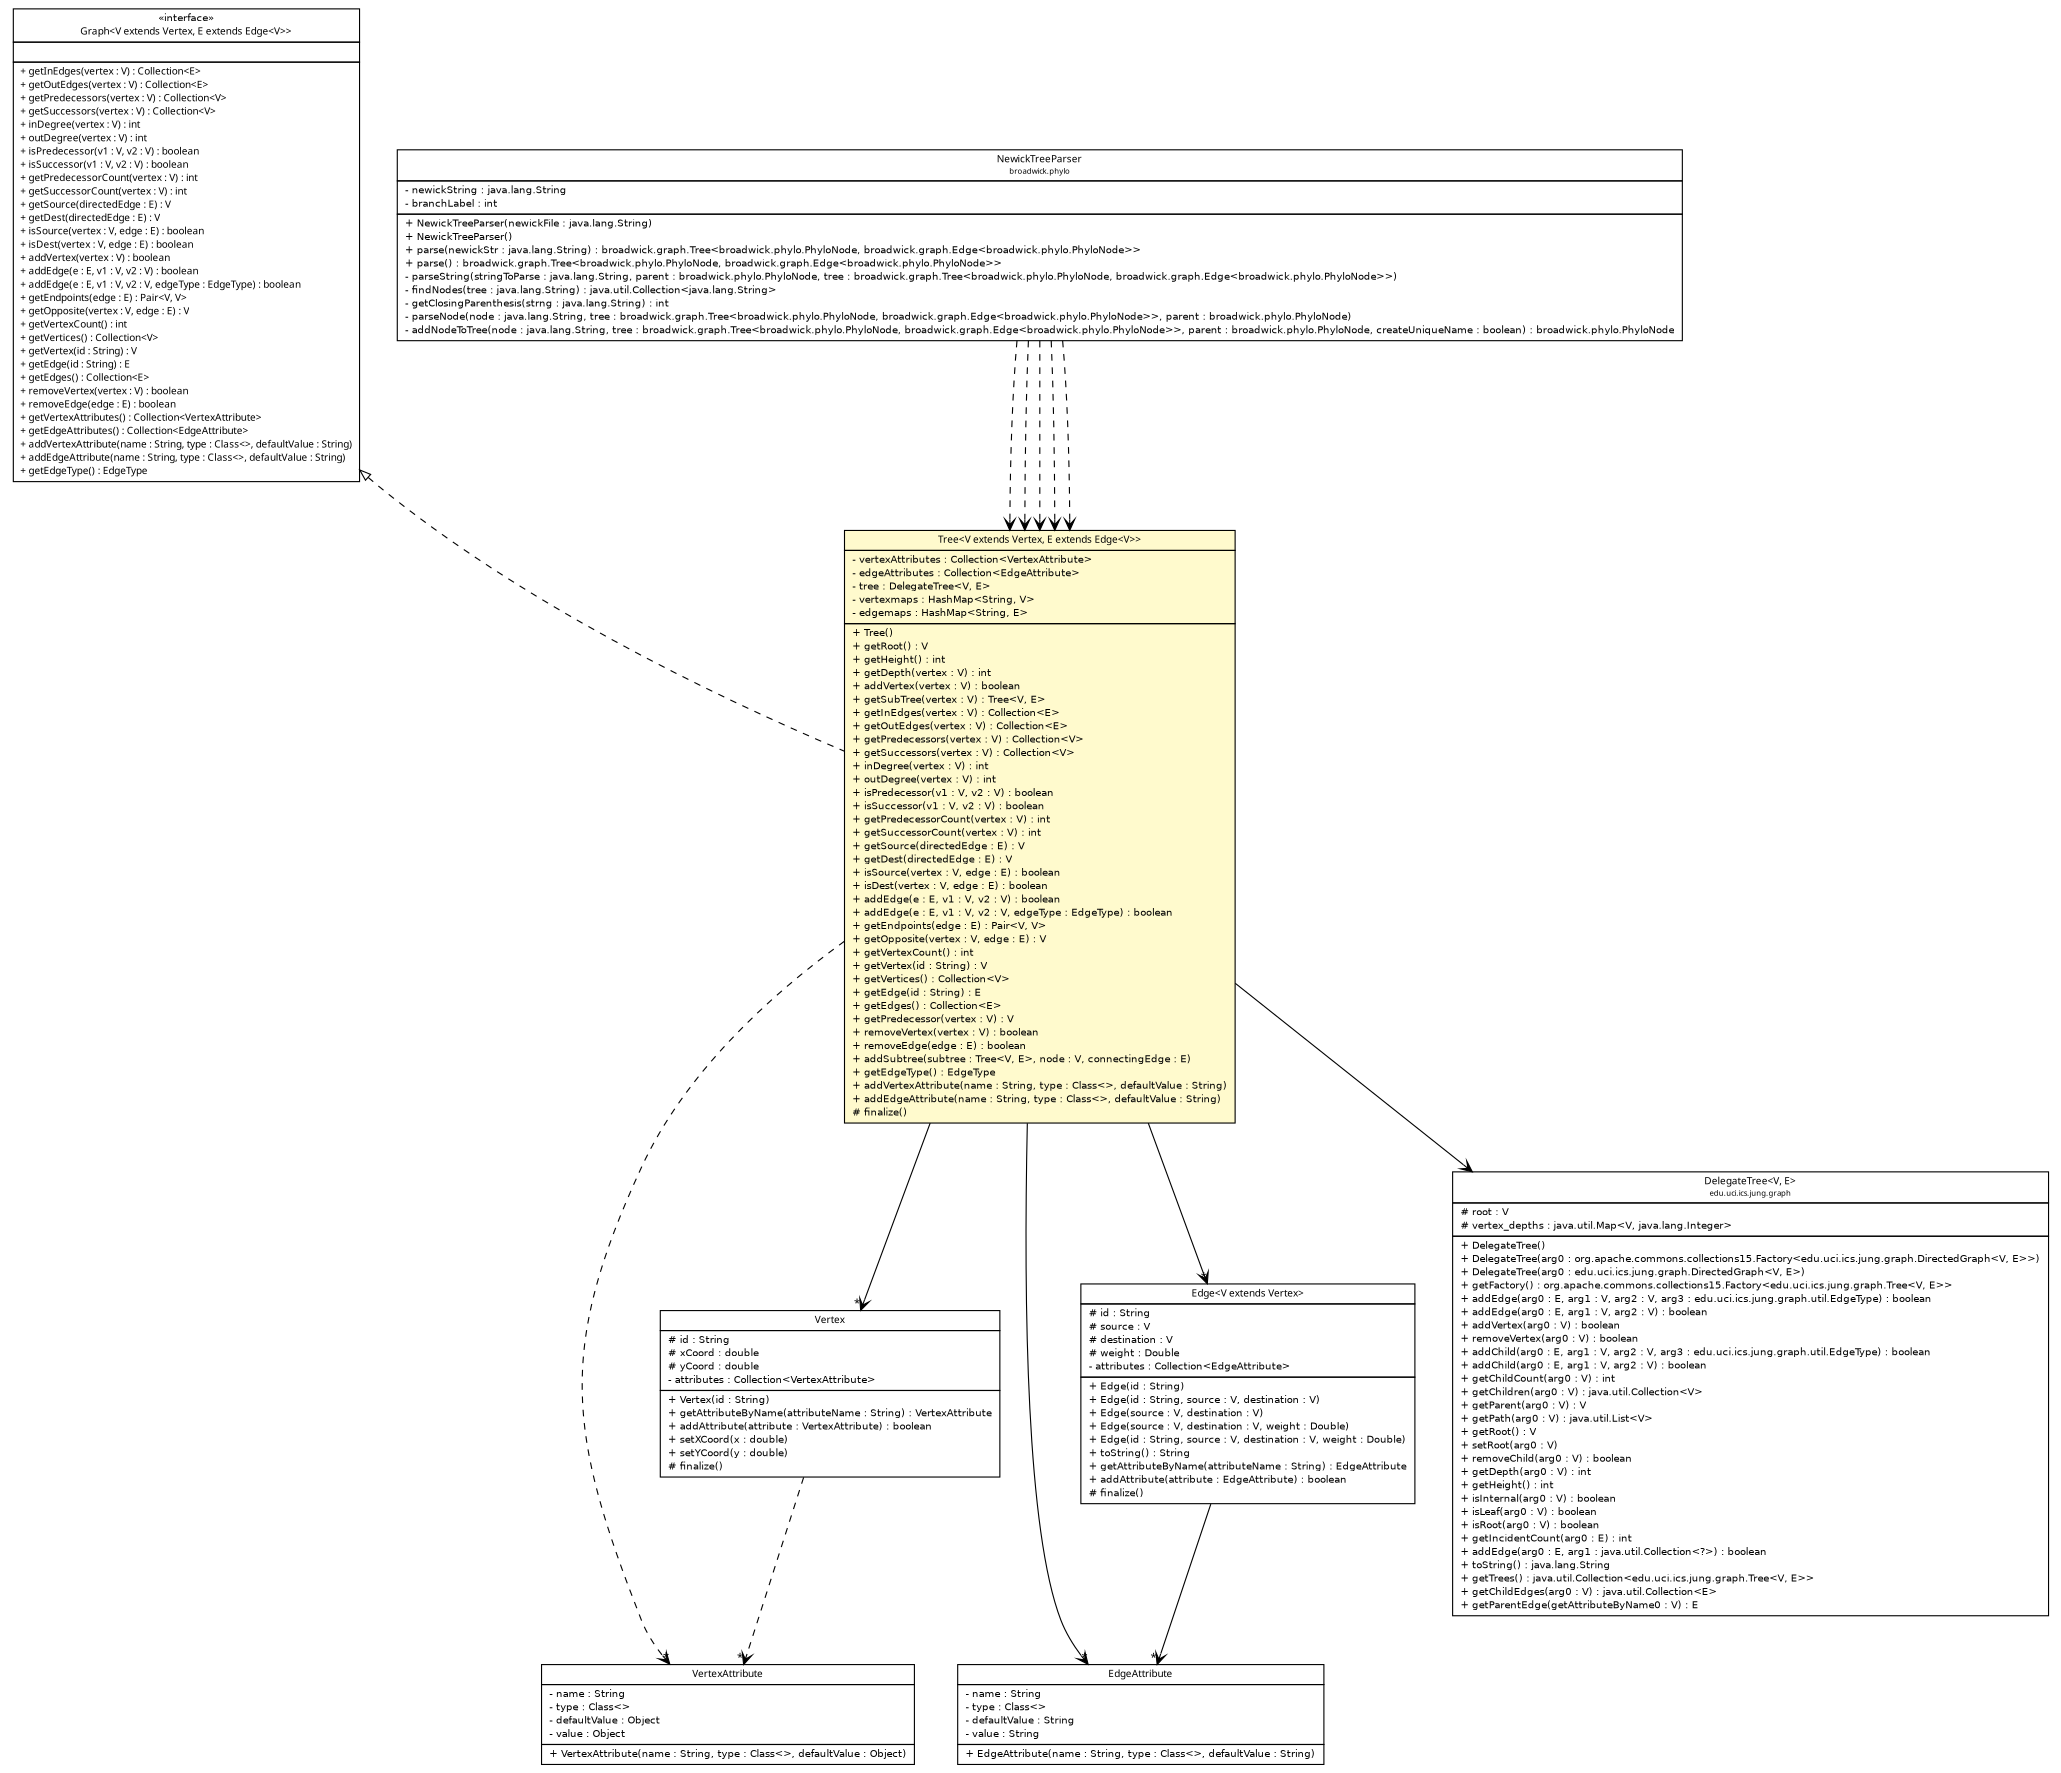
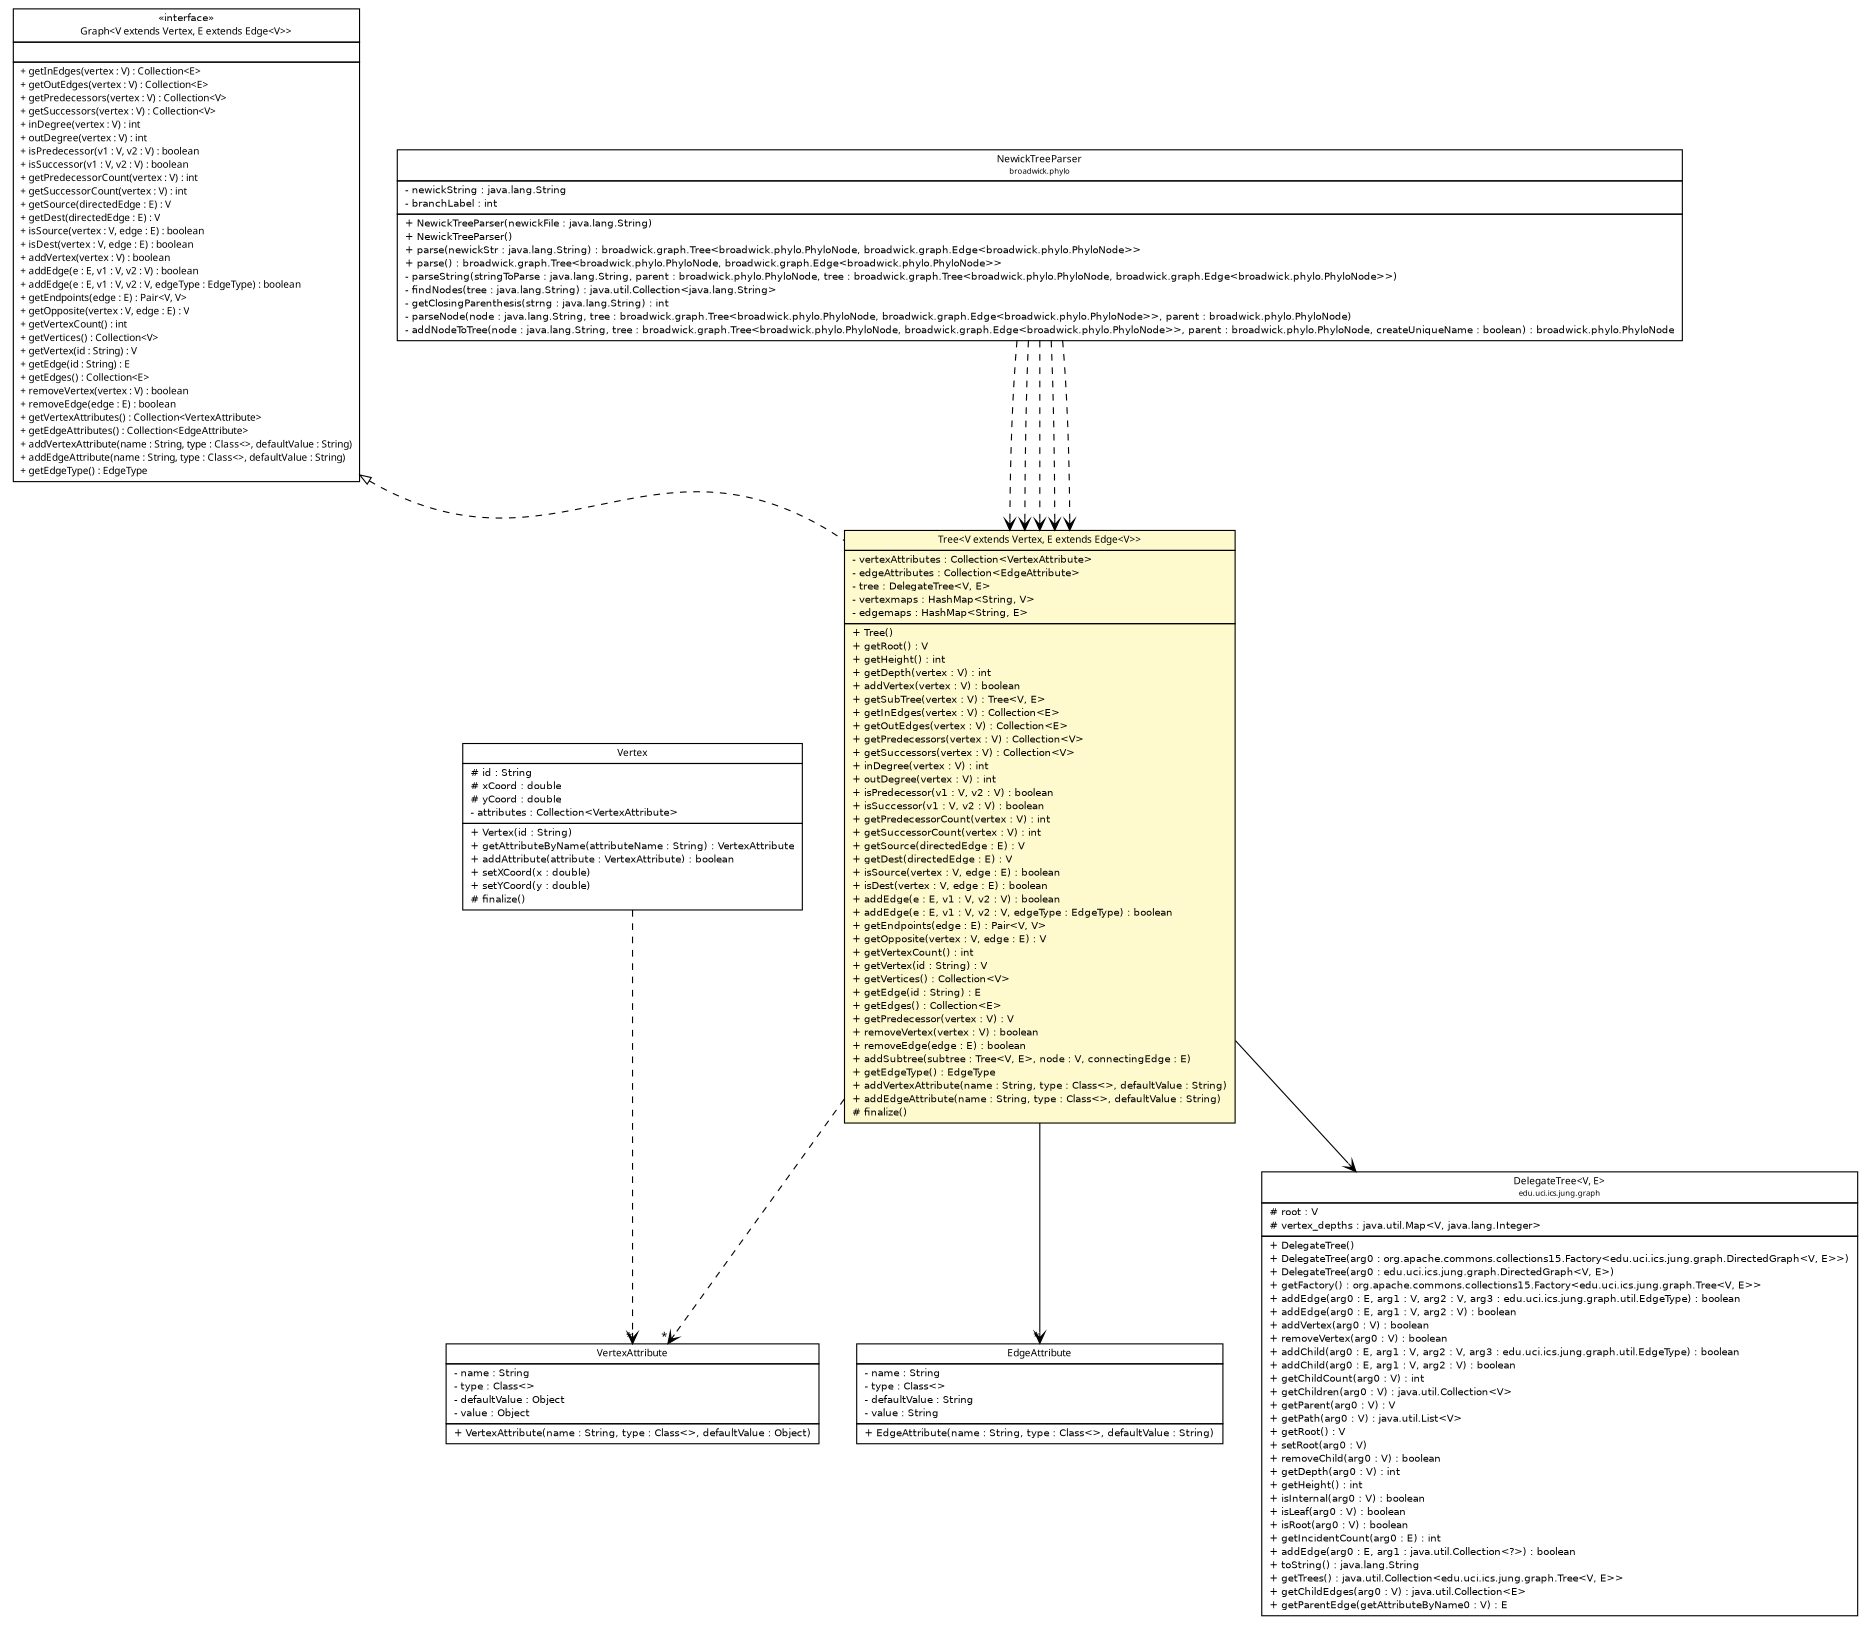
(897, 1211) -> none
(1247, 1394) -> none
